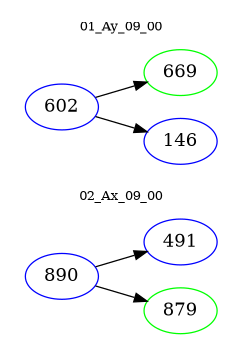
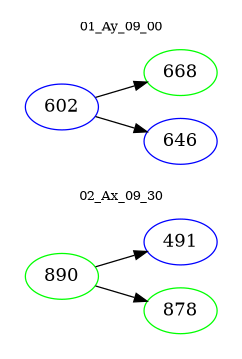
(181, 73) -> (181, 73)
(181, 141) -> (181, 141)
(121, 197) -> (121, 197)
(62, 276) -> (62, 276)
(181, 311) -> (181, 311)
